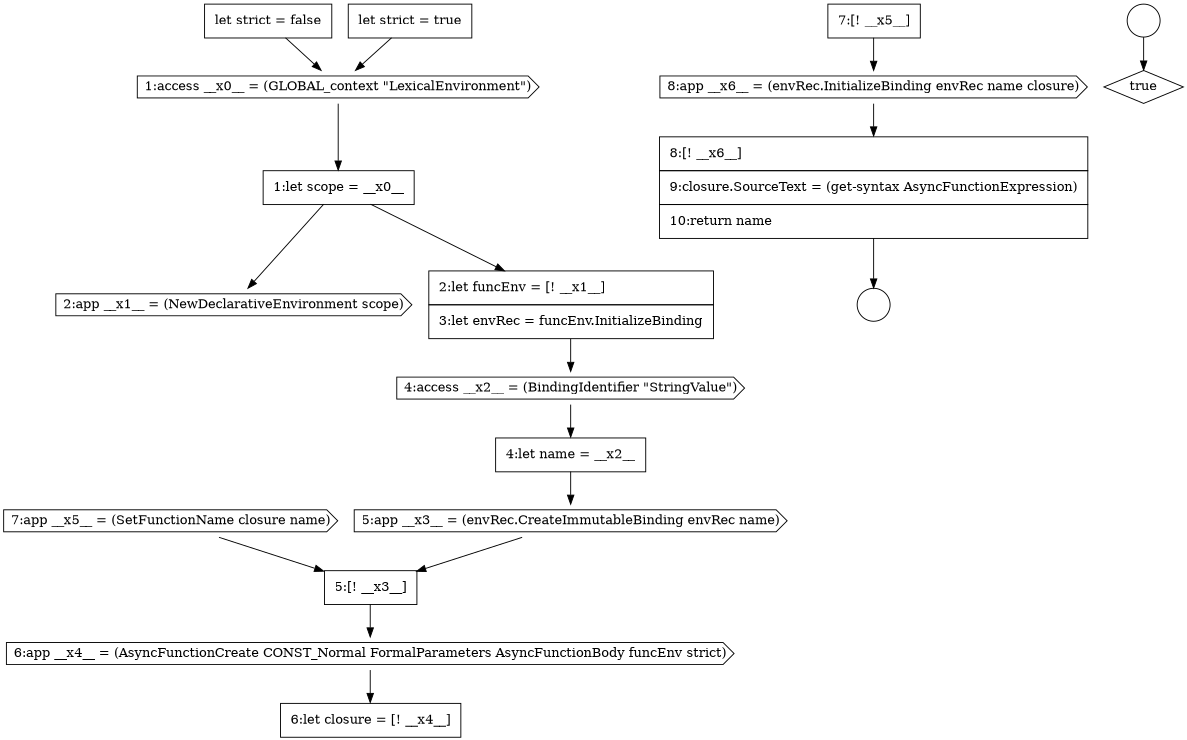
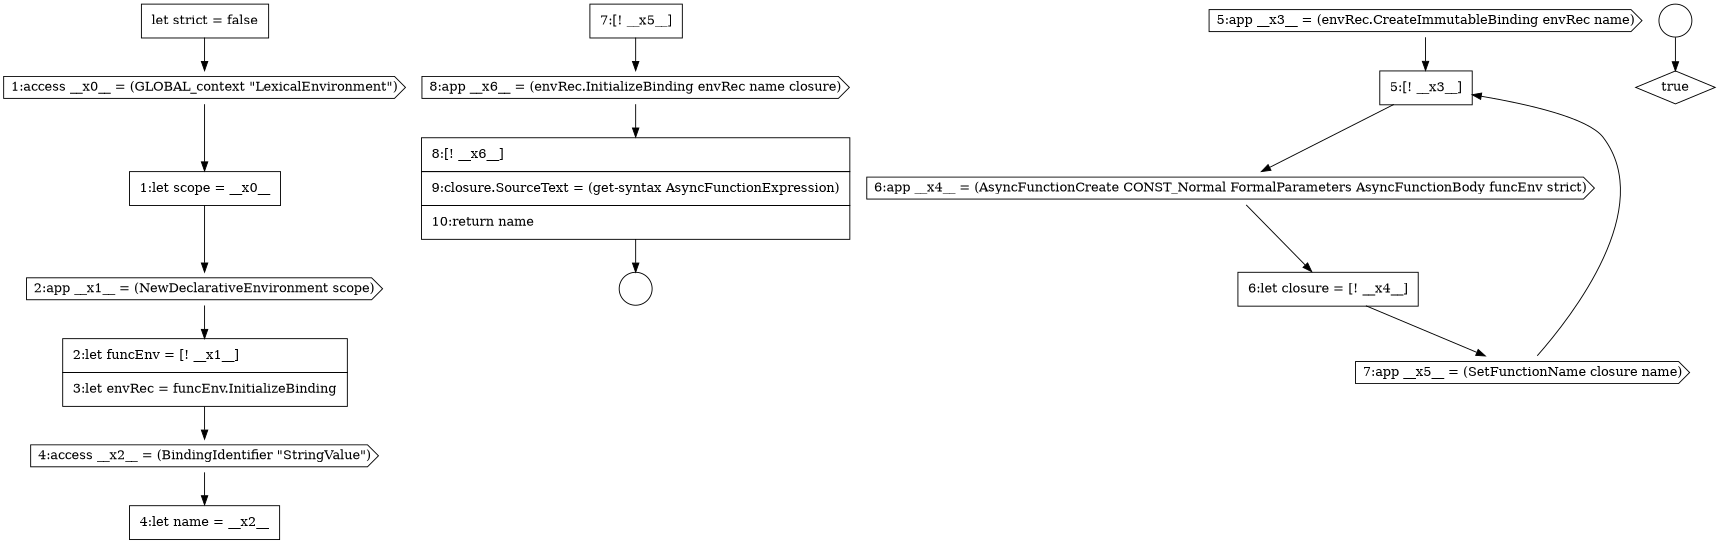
(410, 21) -> none
(433, 235) -> (205, 317)
none -> (1421, 329)
(571, 483) -> none
